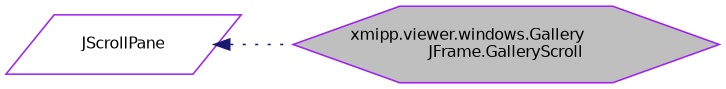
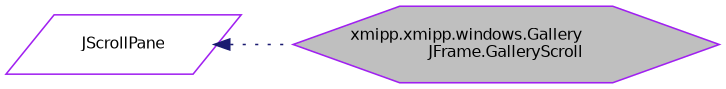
(506, 44) -> (506, 44)
